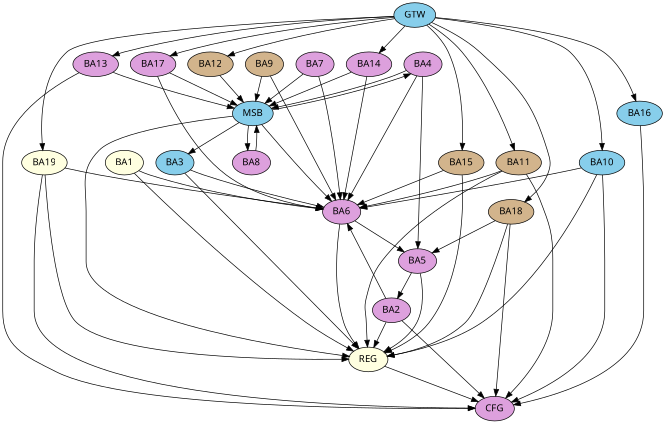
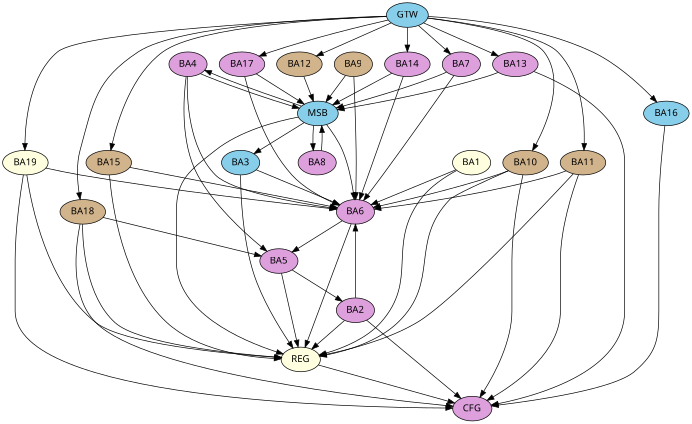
none -> (432, 37)
(602, 163) -> (526, 163)
